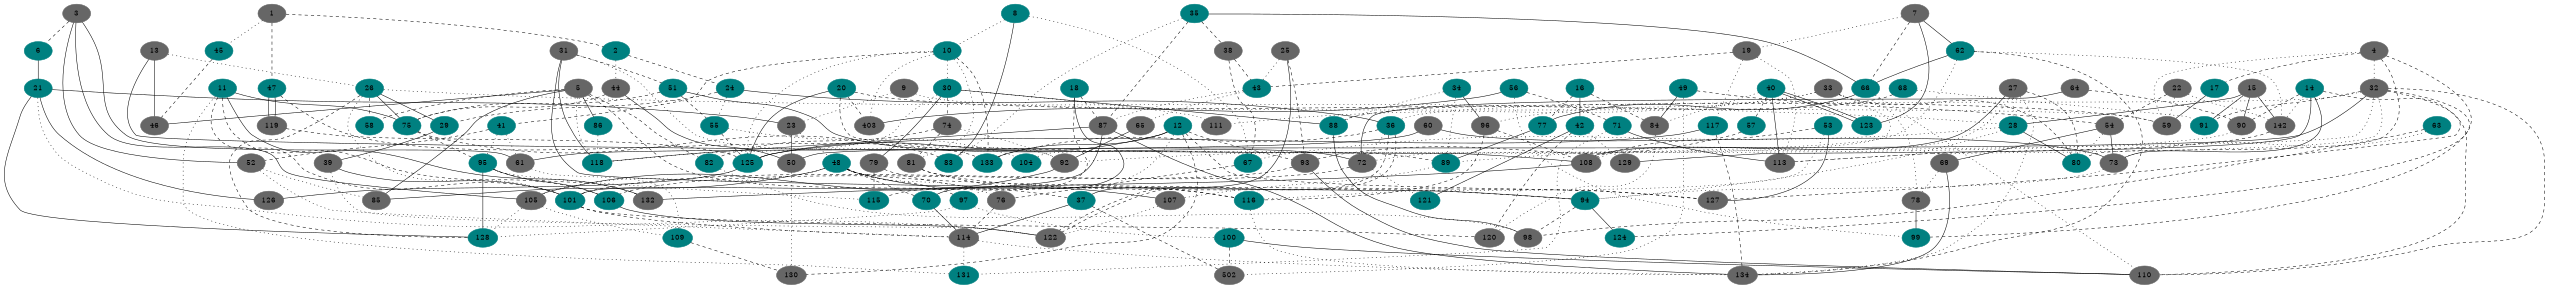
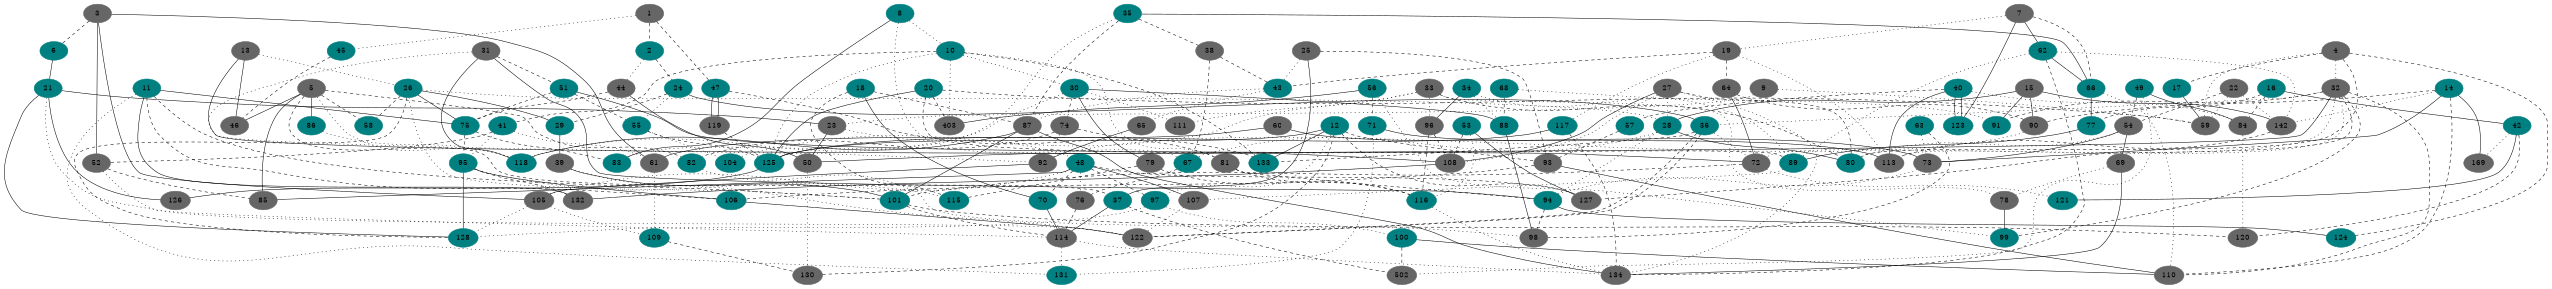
none -> (1727, 70)
(1625, 163) -> (2479, 163)
(312, 184) -> (178, 187)
